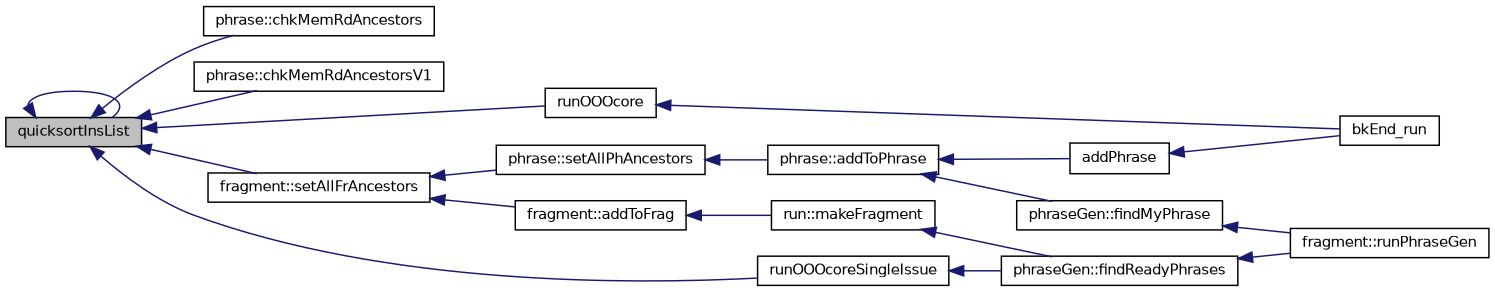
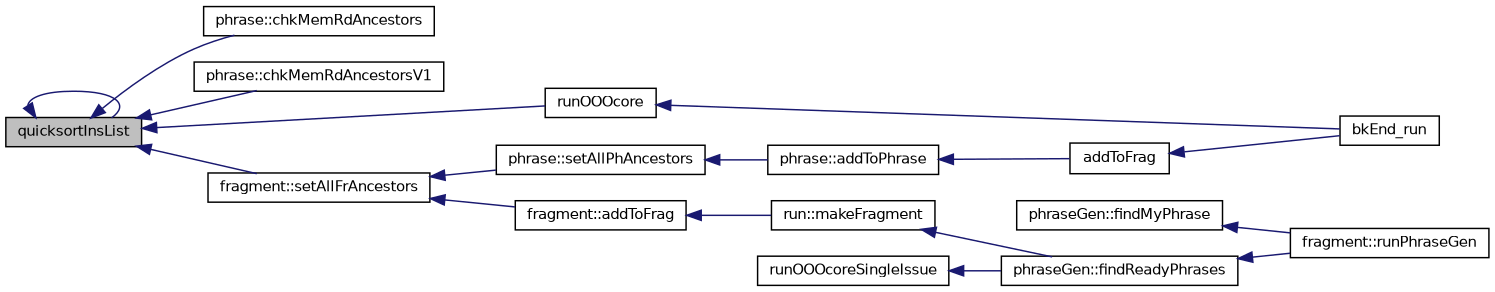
(1120, 158) -> (1120, 158)
(994, 189) -> none
(418, 267) -> none
